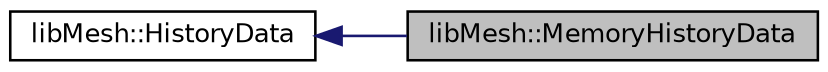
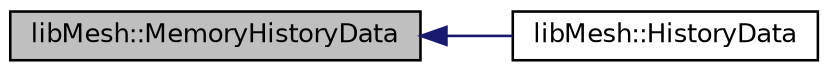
(374, 36) -> (480, 36)
